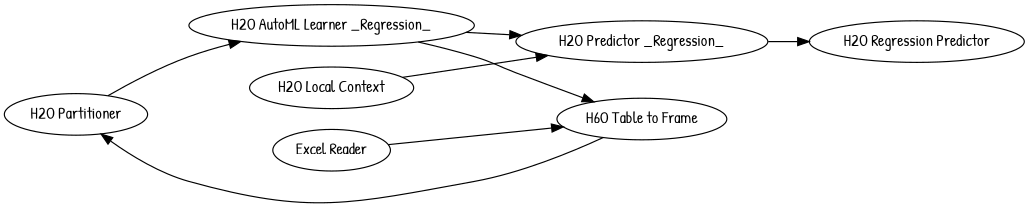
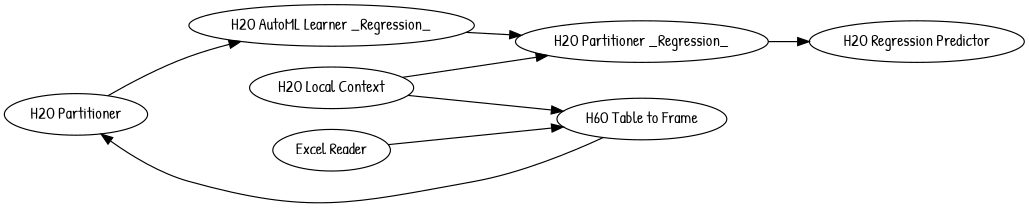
(642, 42) -> (642, 42)
(509, 70) -> (480, 103)
